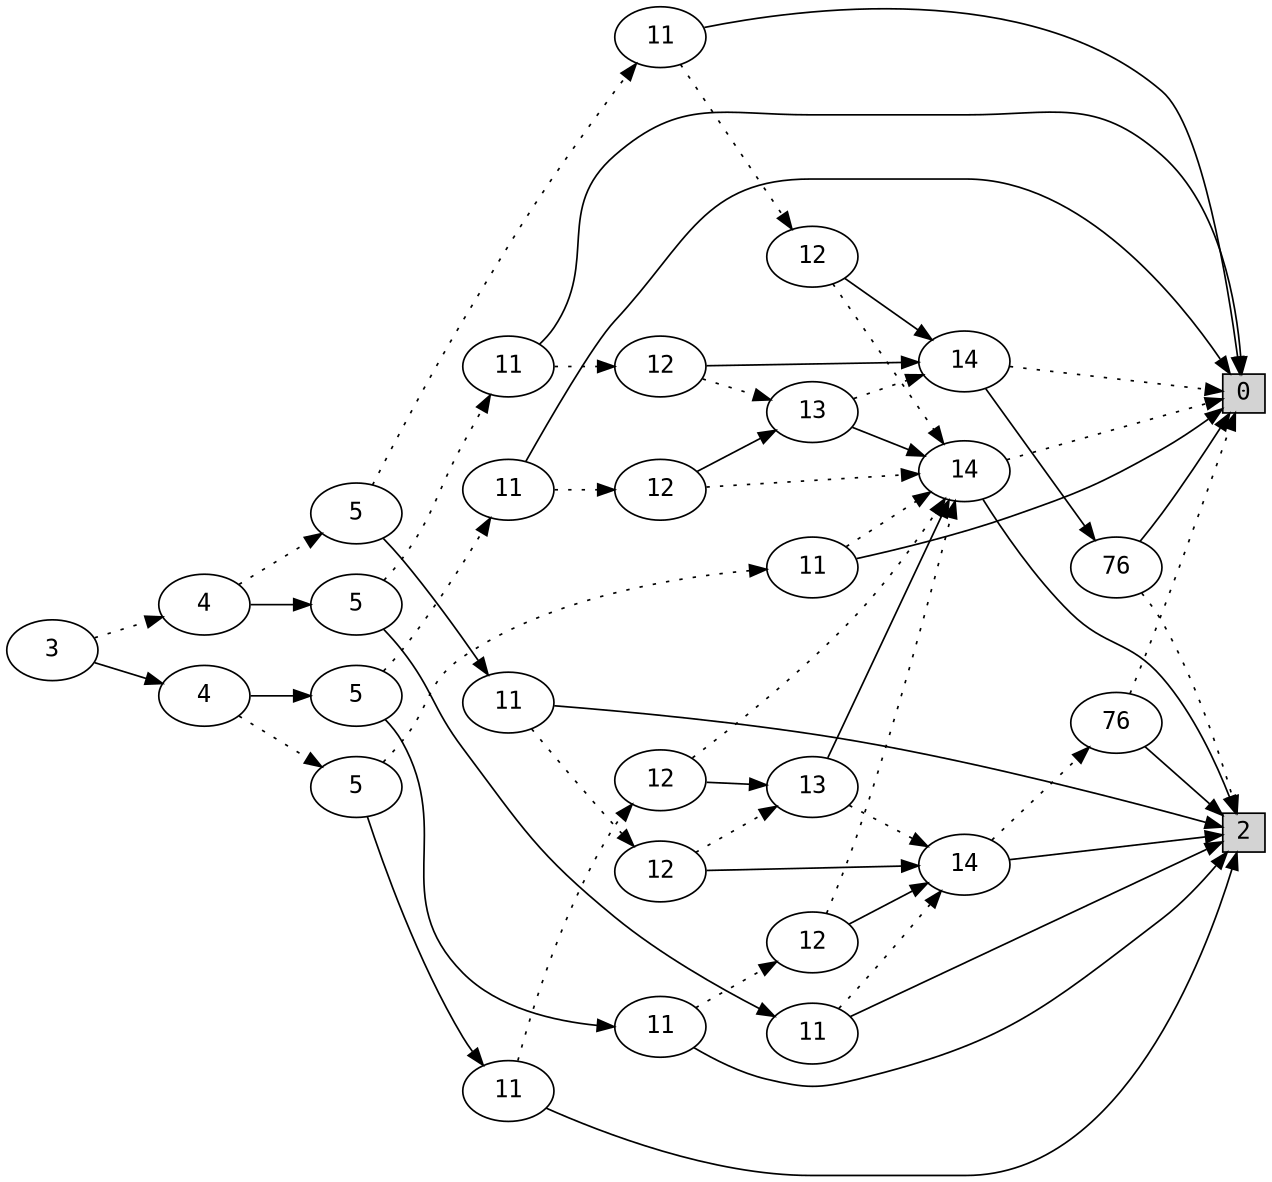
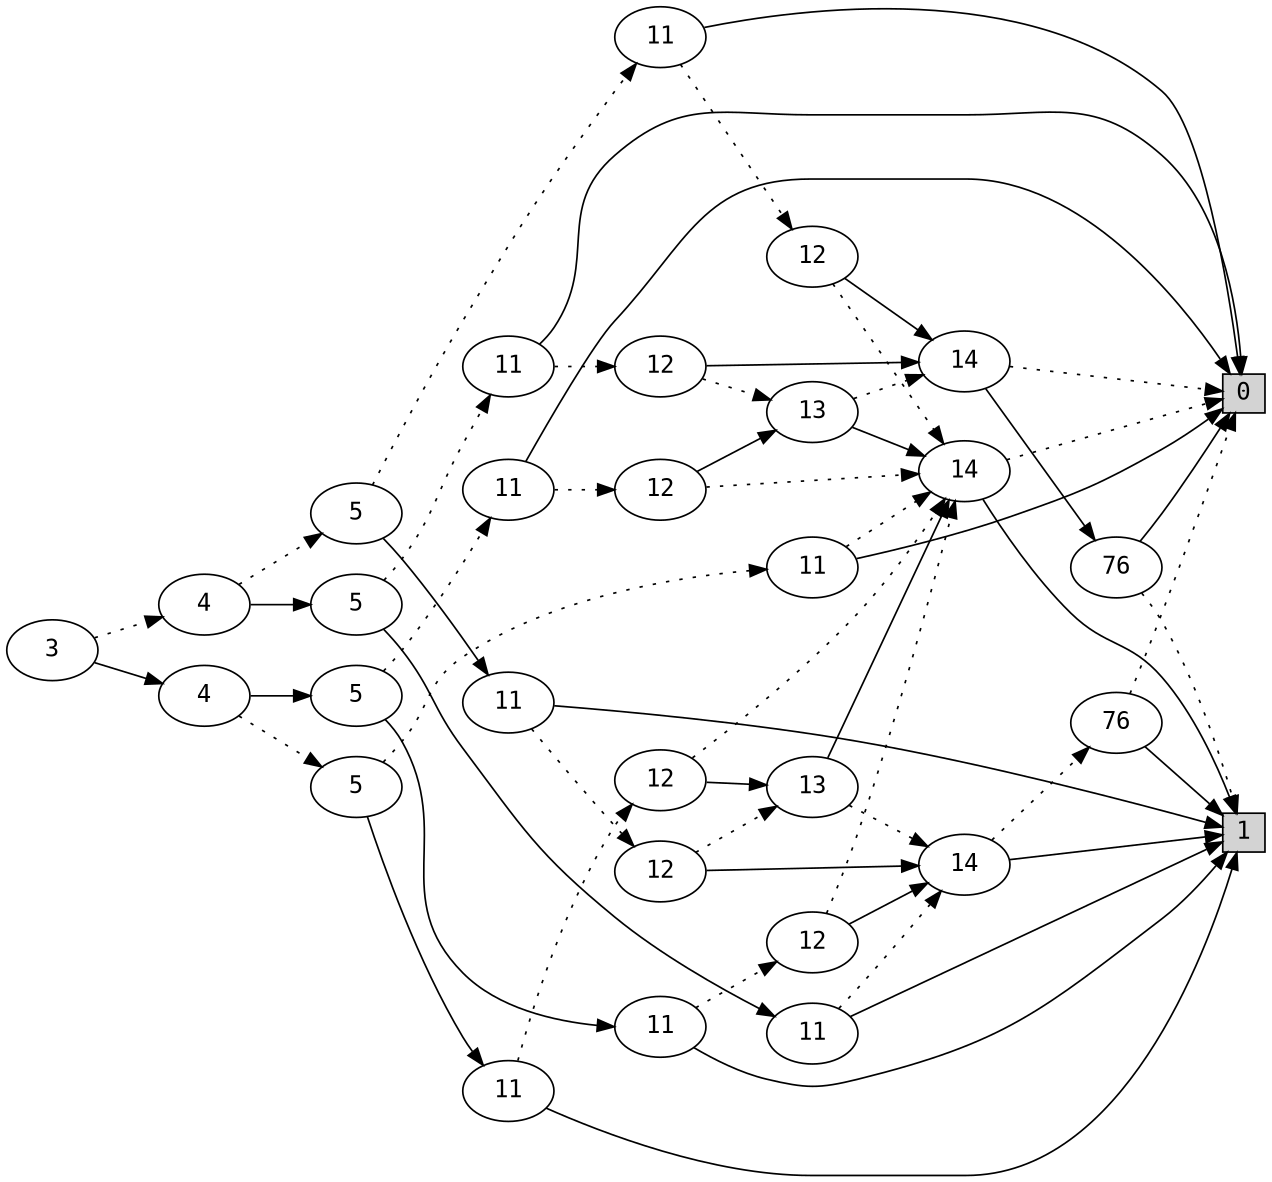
(1244, 833) -> (1244, 833)
